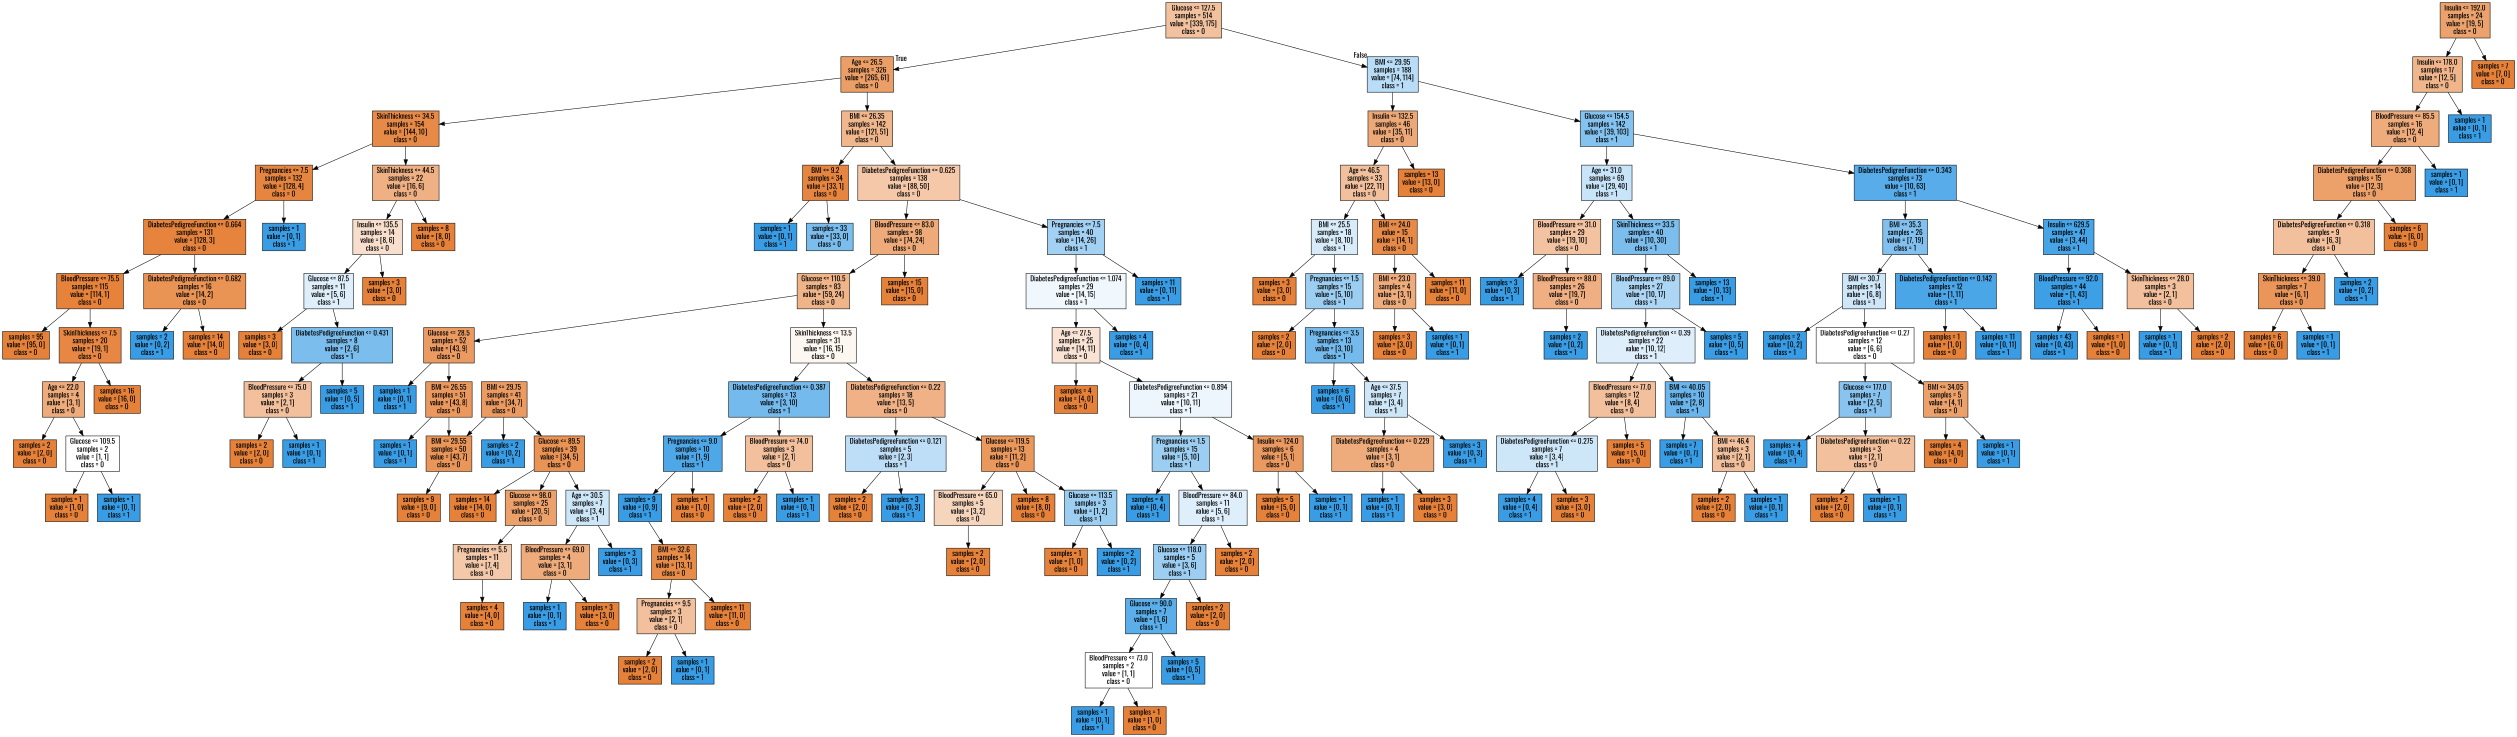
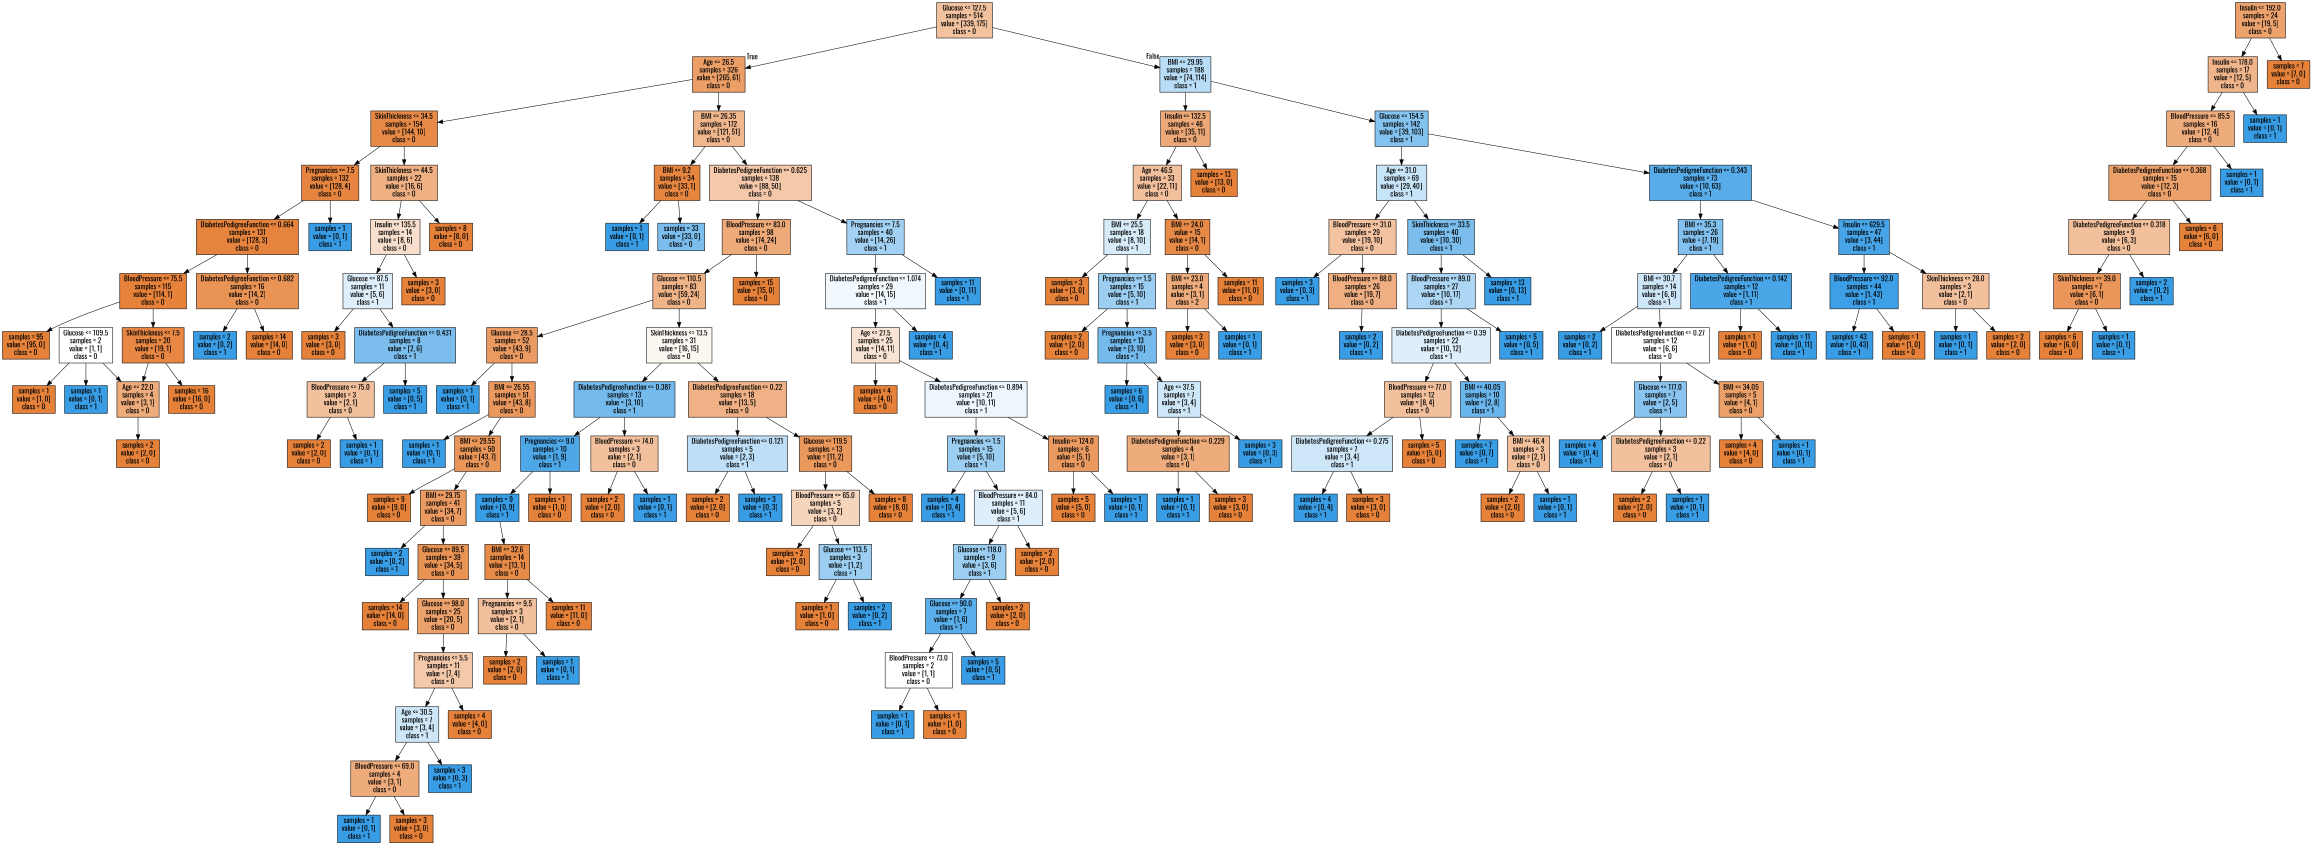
(867, 129) -> (719, 129)
(1395, 291) -> (1188, 291)
(77, 424) -> (110, 370)
(479, 425) -> (462, 478)
(572, 478) -> (431, 695)
(1047, 479) -> (834, 532)
(1180, 562) -> (980, 562)
